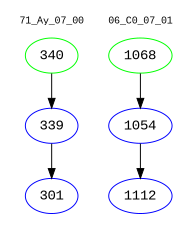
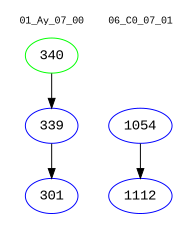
(52, 21) -> (52, 21)
(140, 56) -> none
